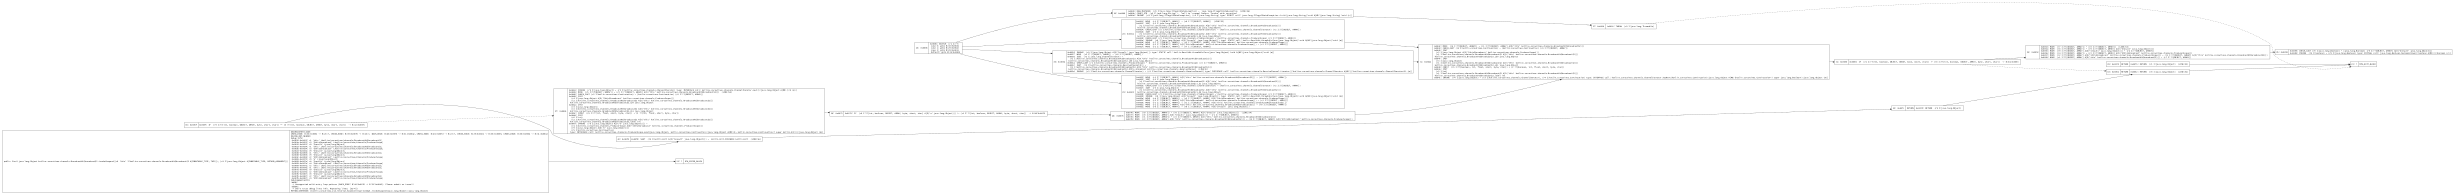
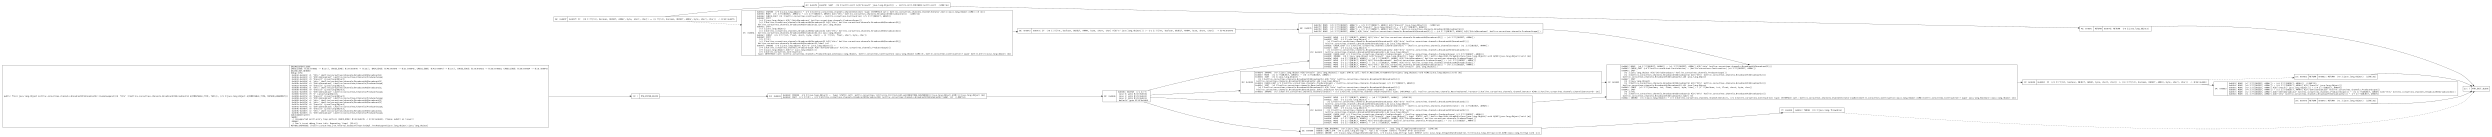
(2364, 52) -> none
(1096, 57) -> (1279, 77)
(2037, 90) -> (2317, 35)
none -> (877, 96)
